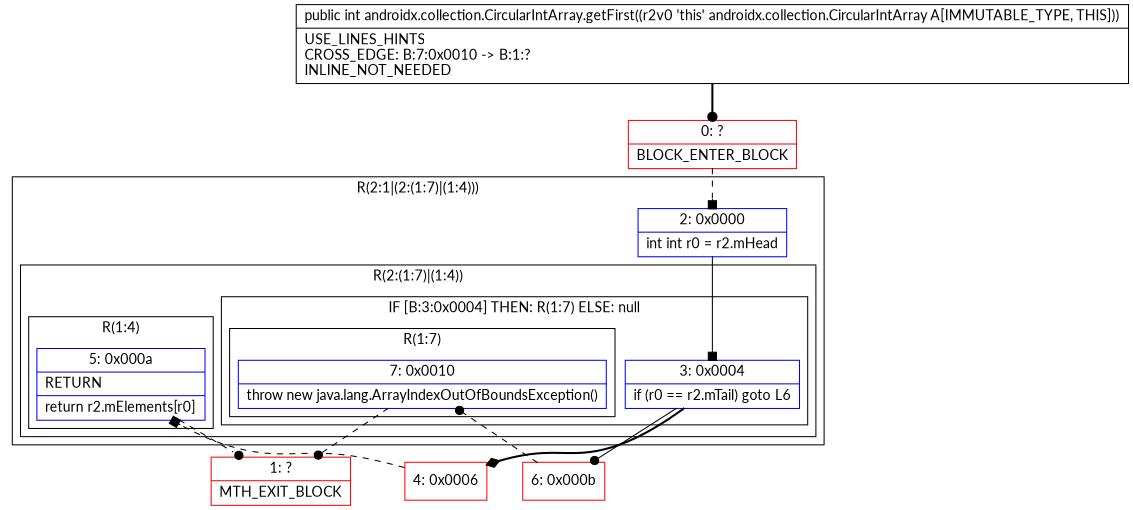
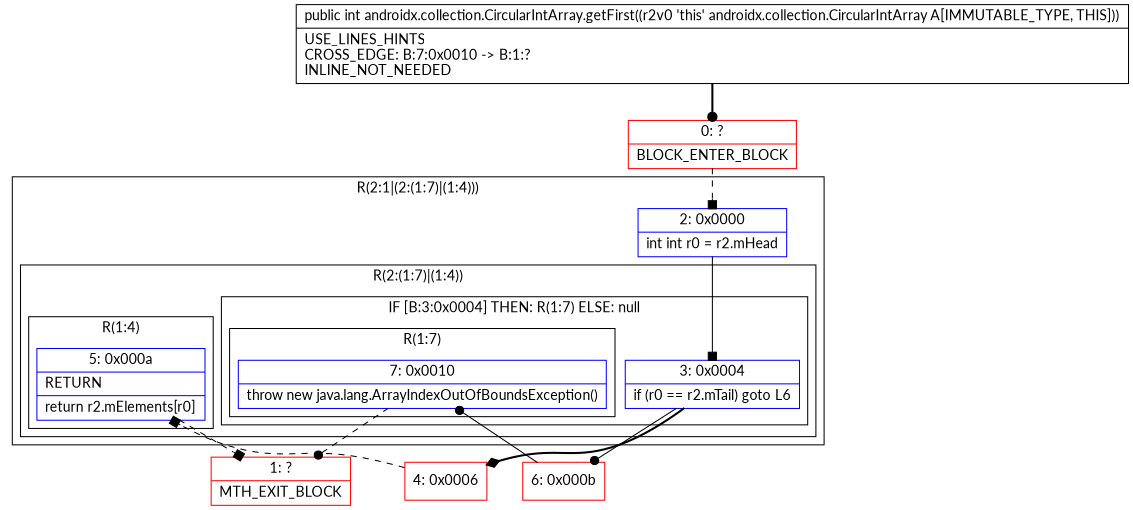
(206, 436) -> (206, 436)
(500, 438) -> (500, 438)
